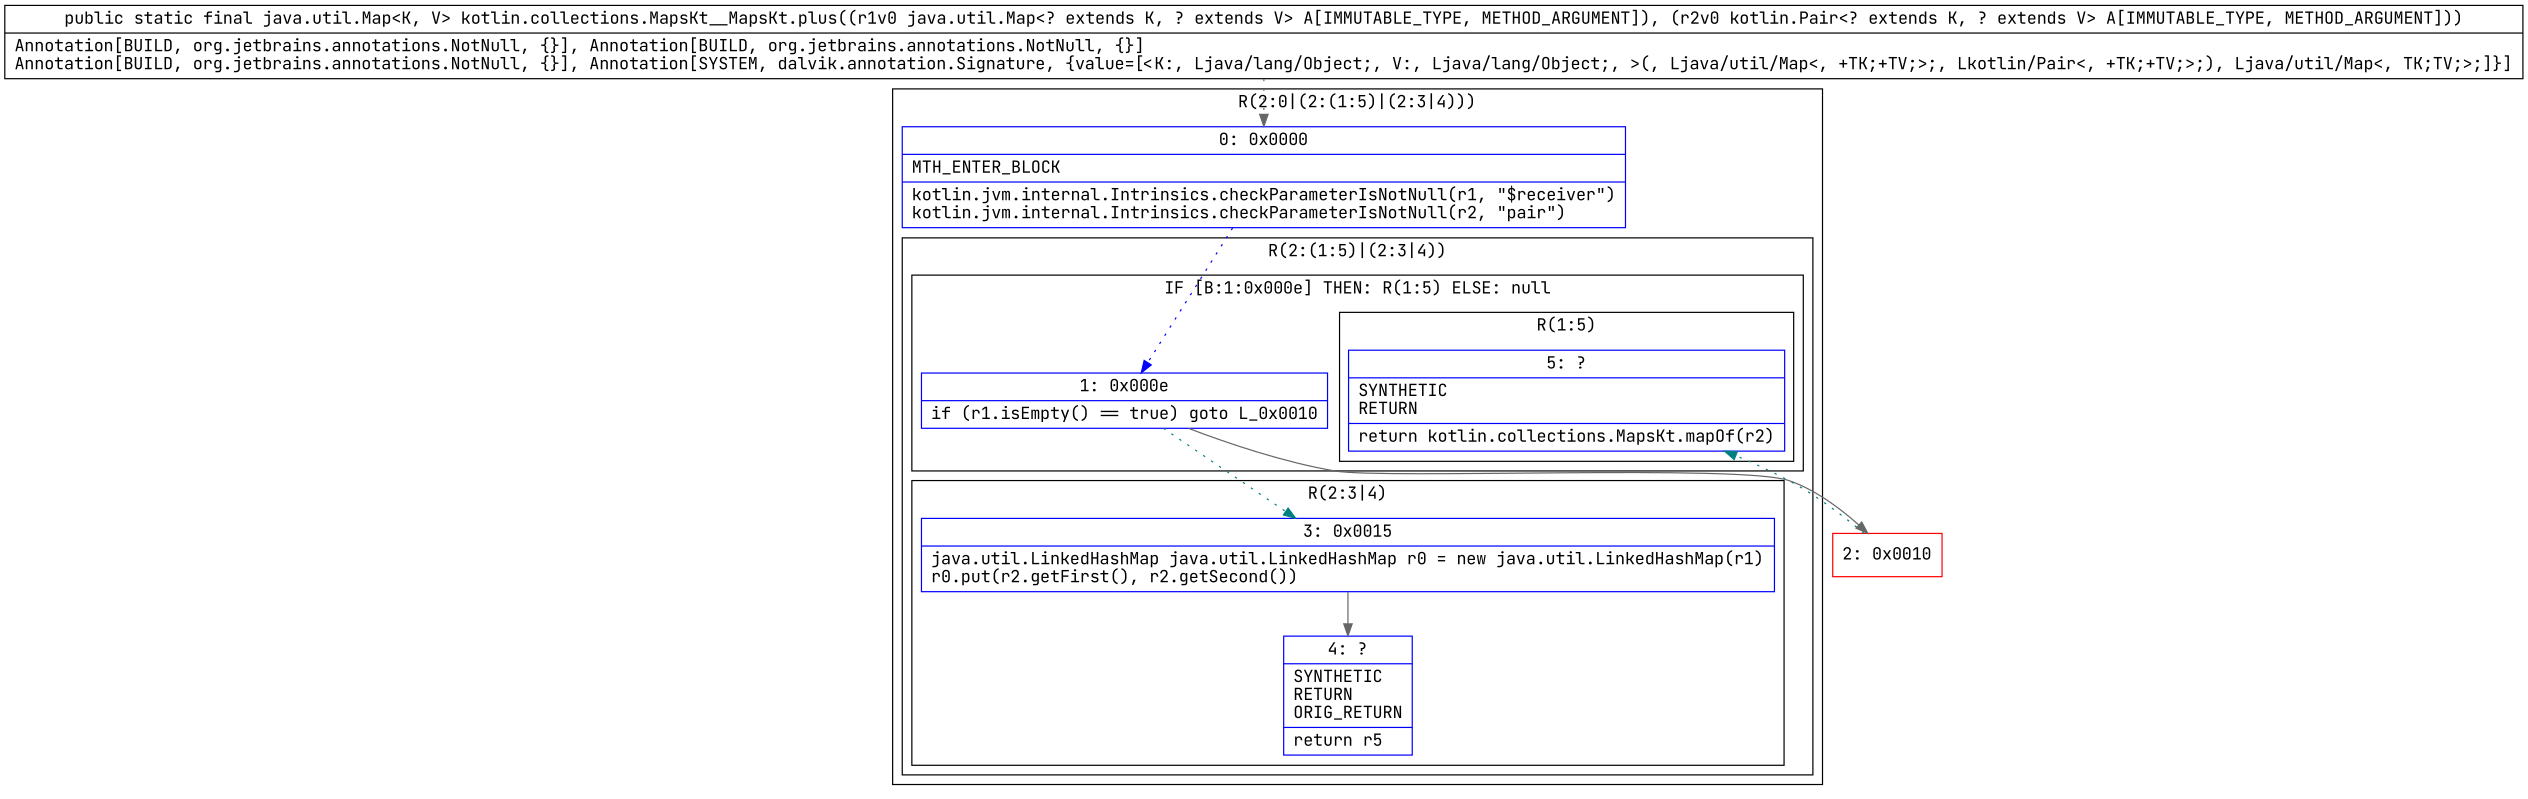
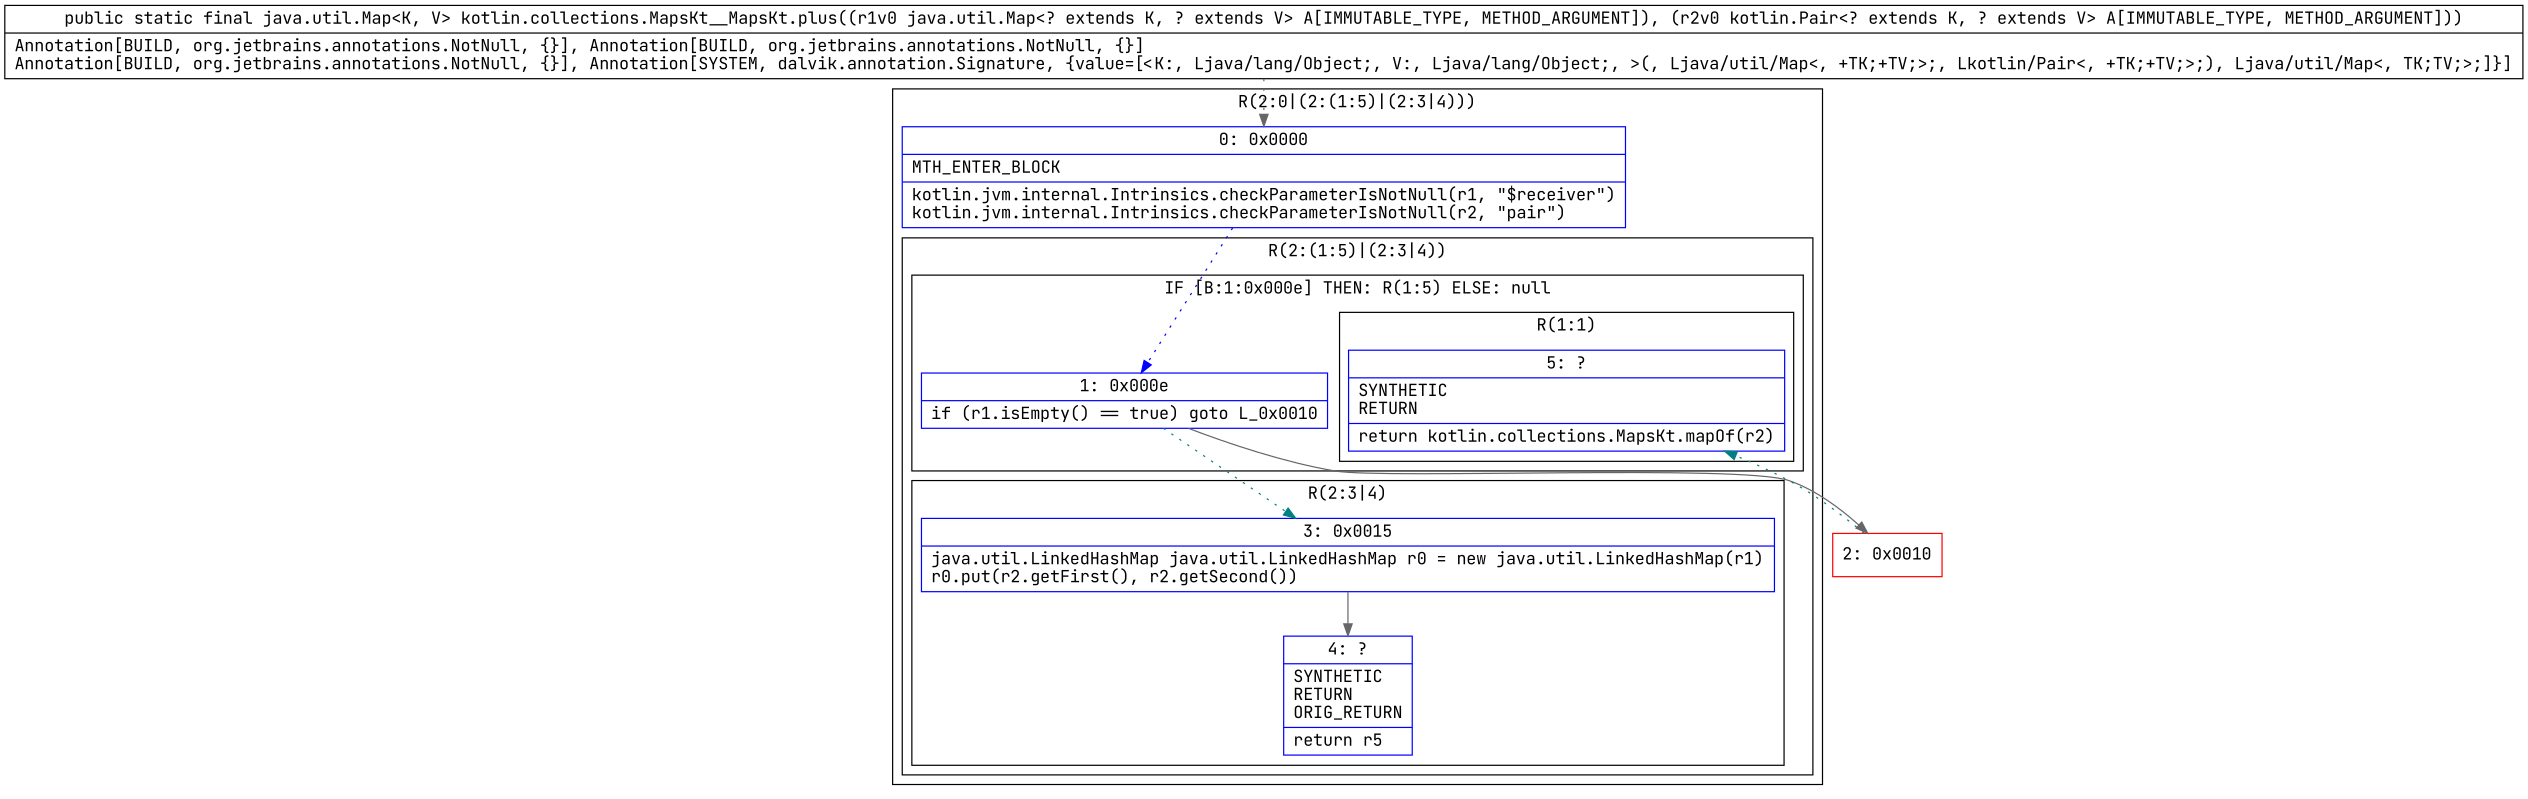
(1567, 326) -> (1567, 326)
